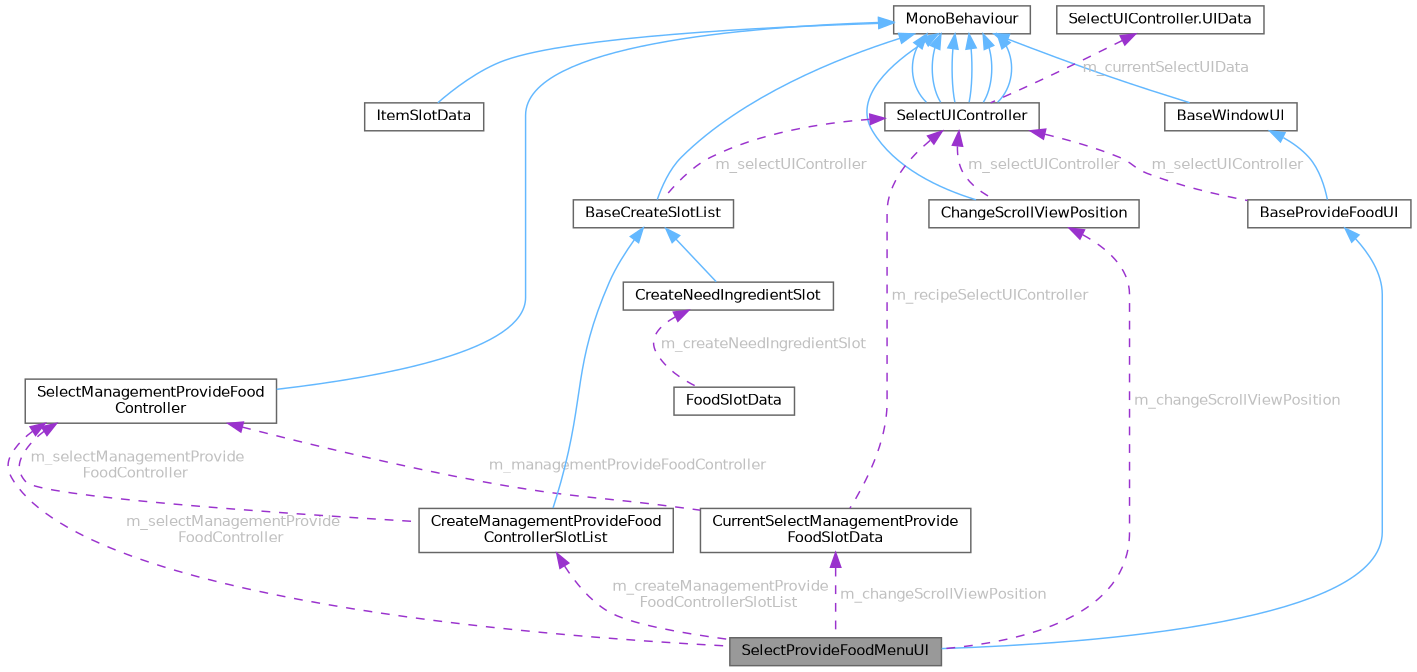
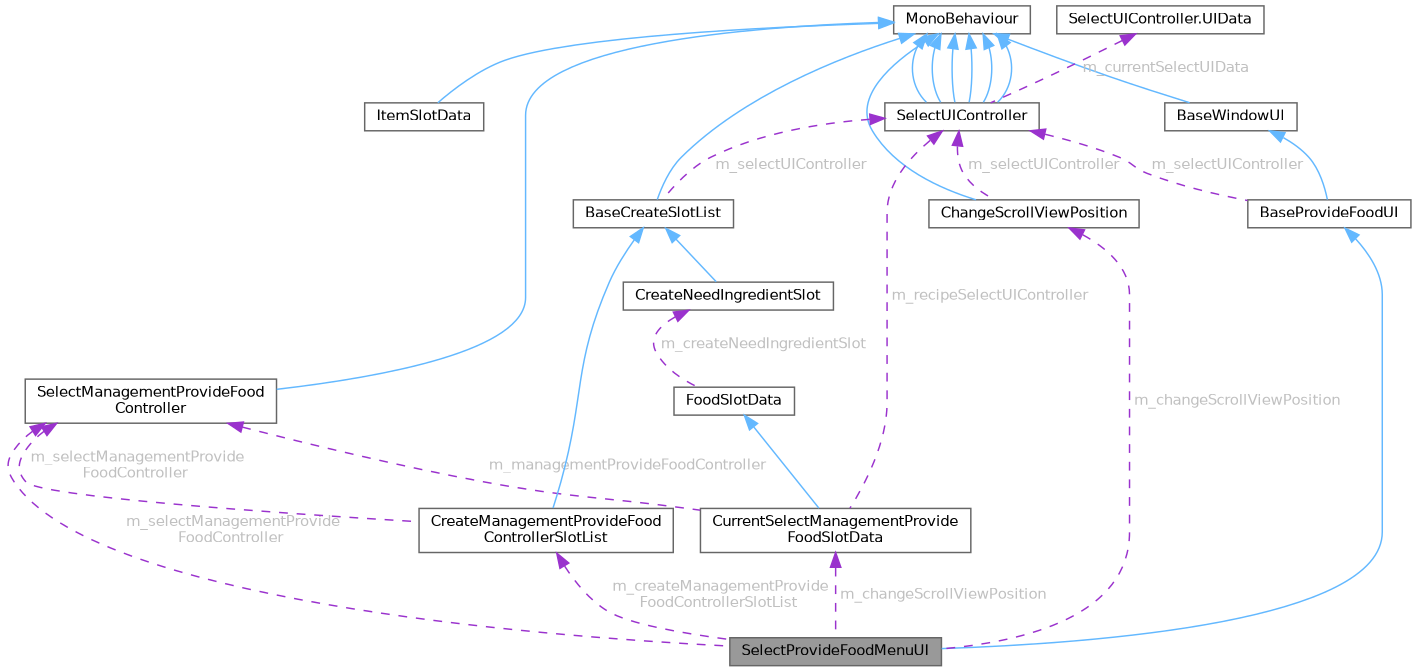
none -> (786, 468)
